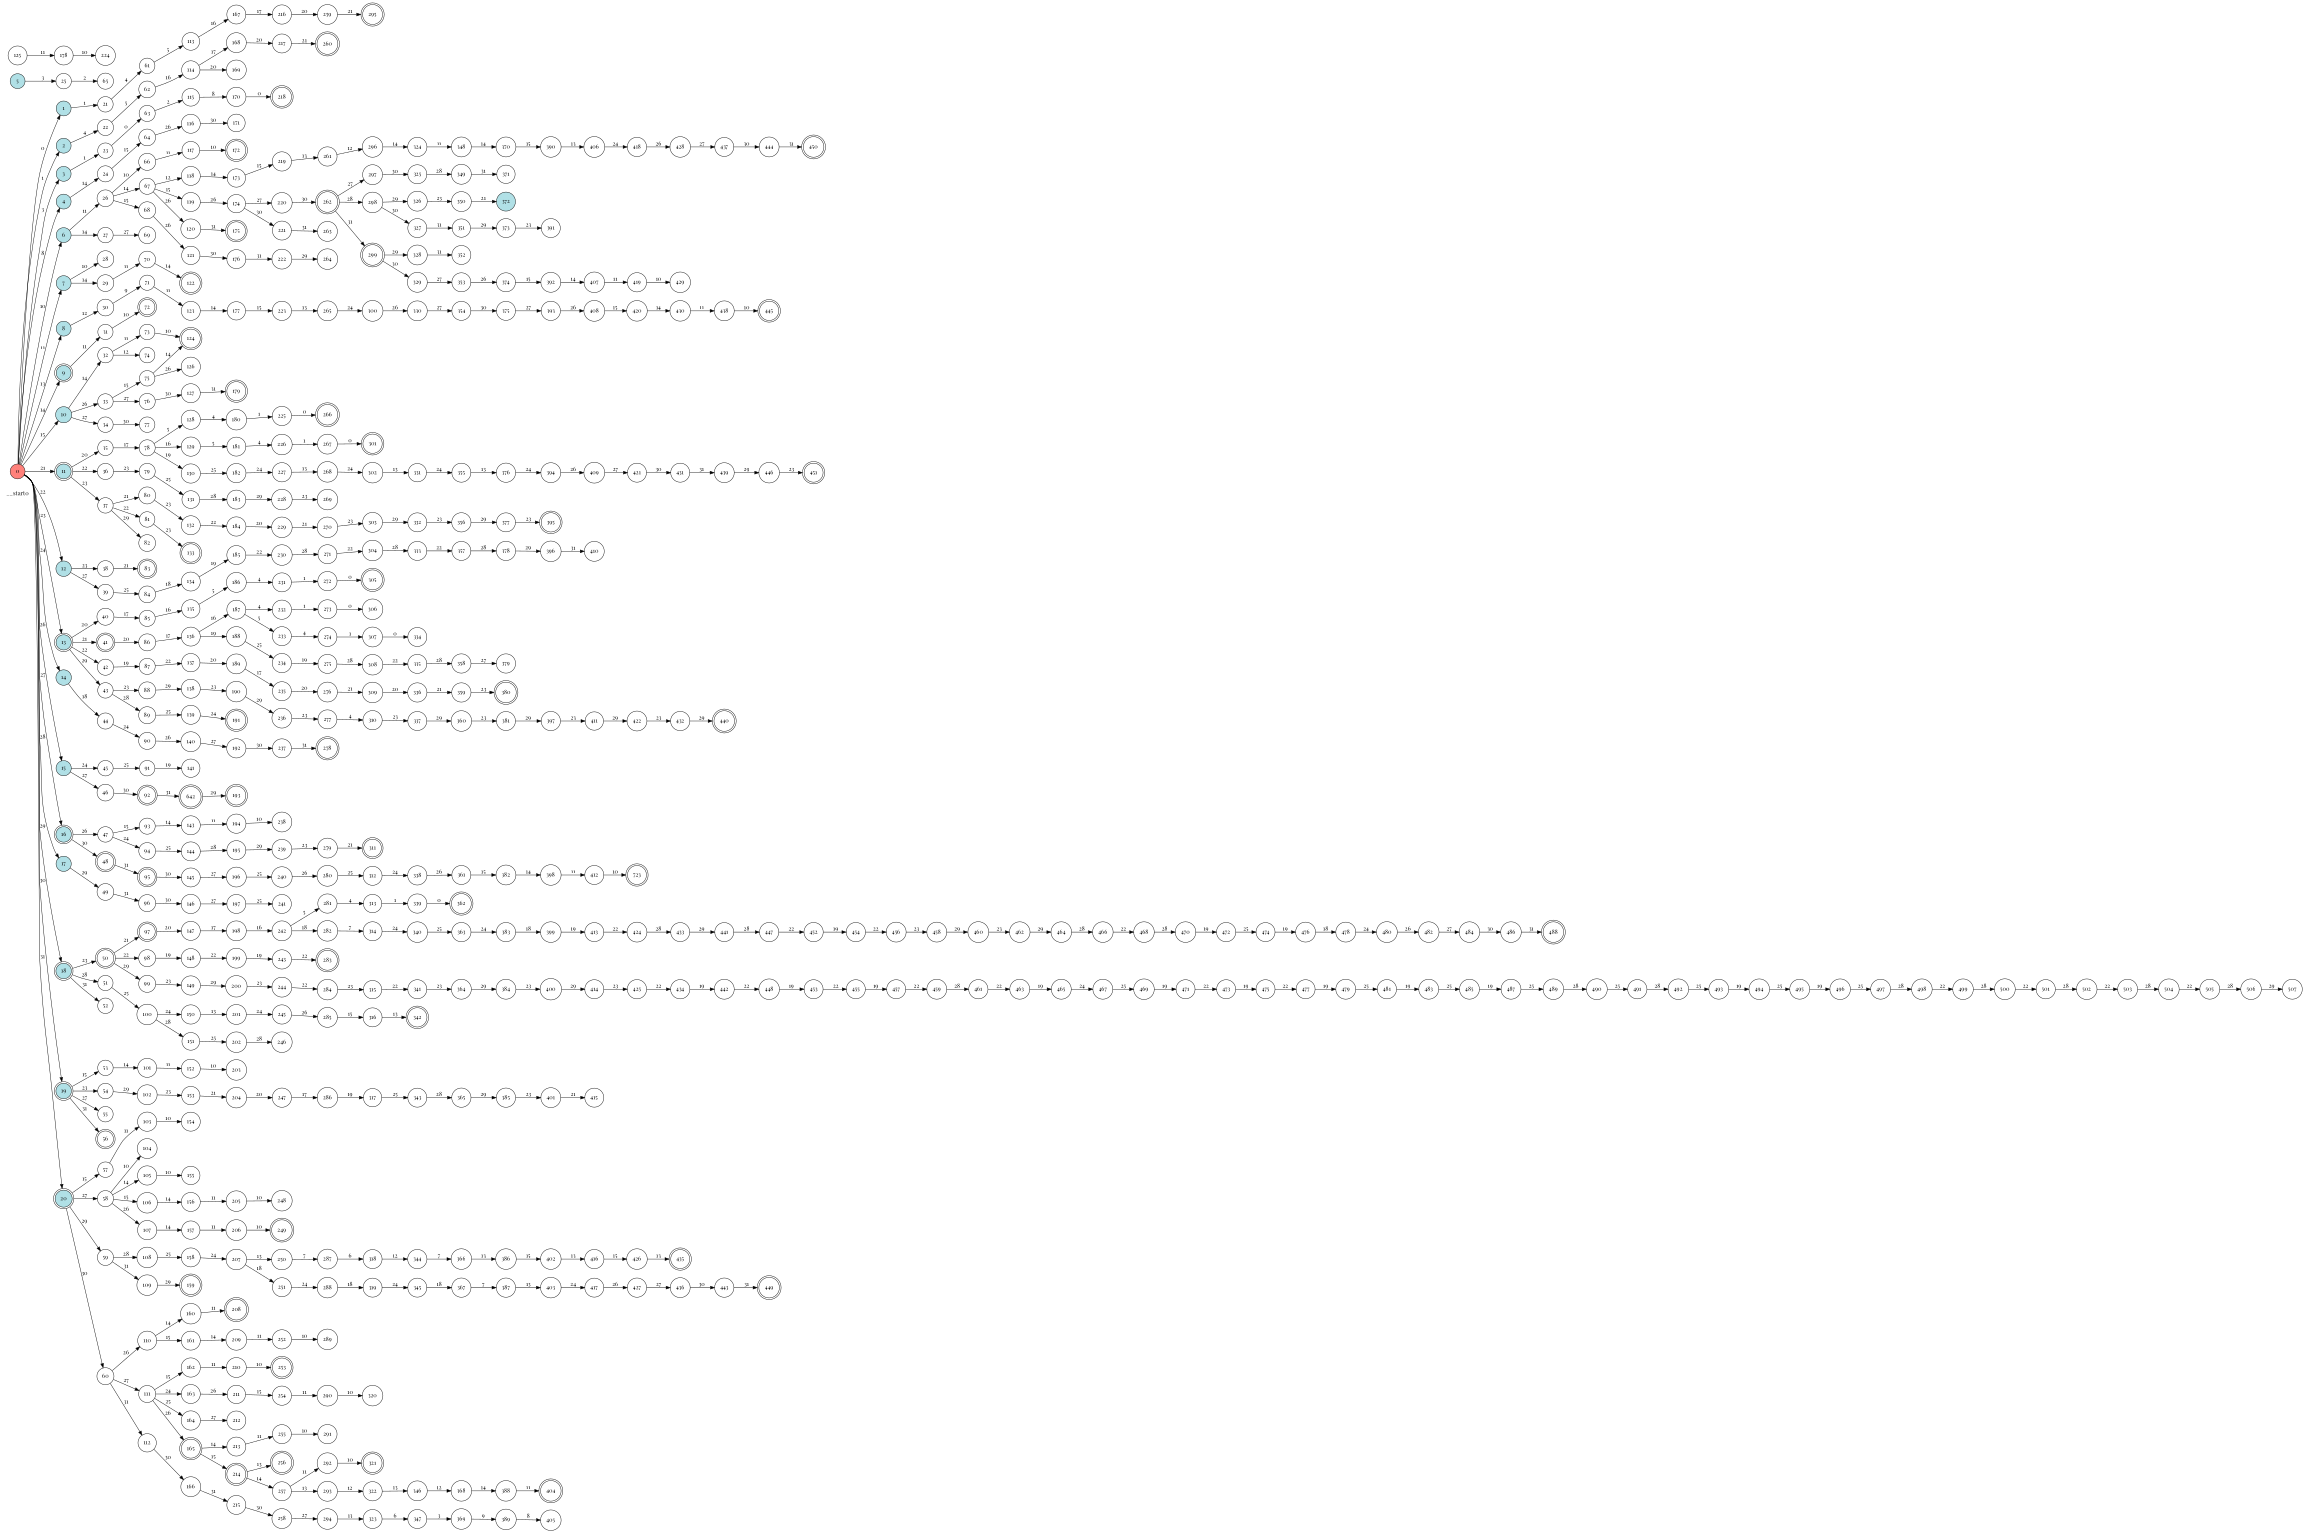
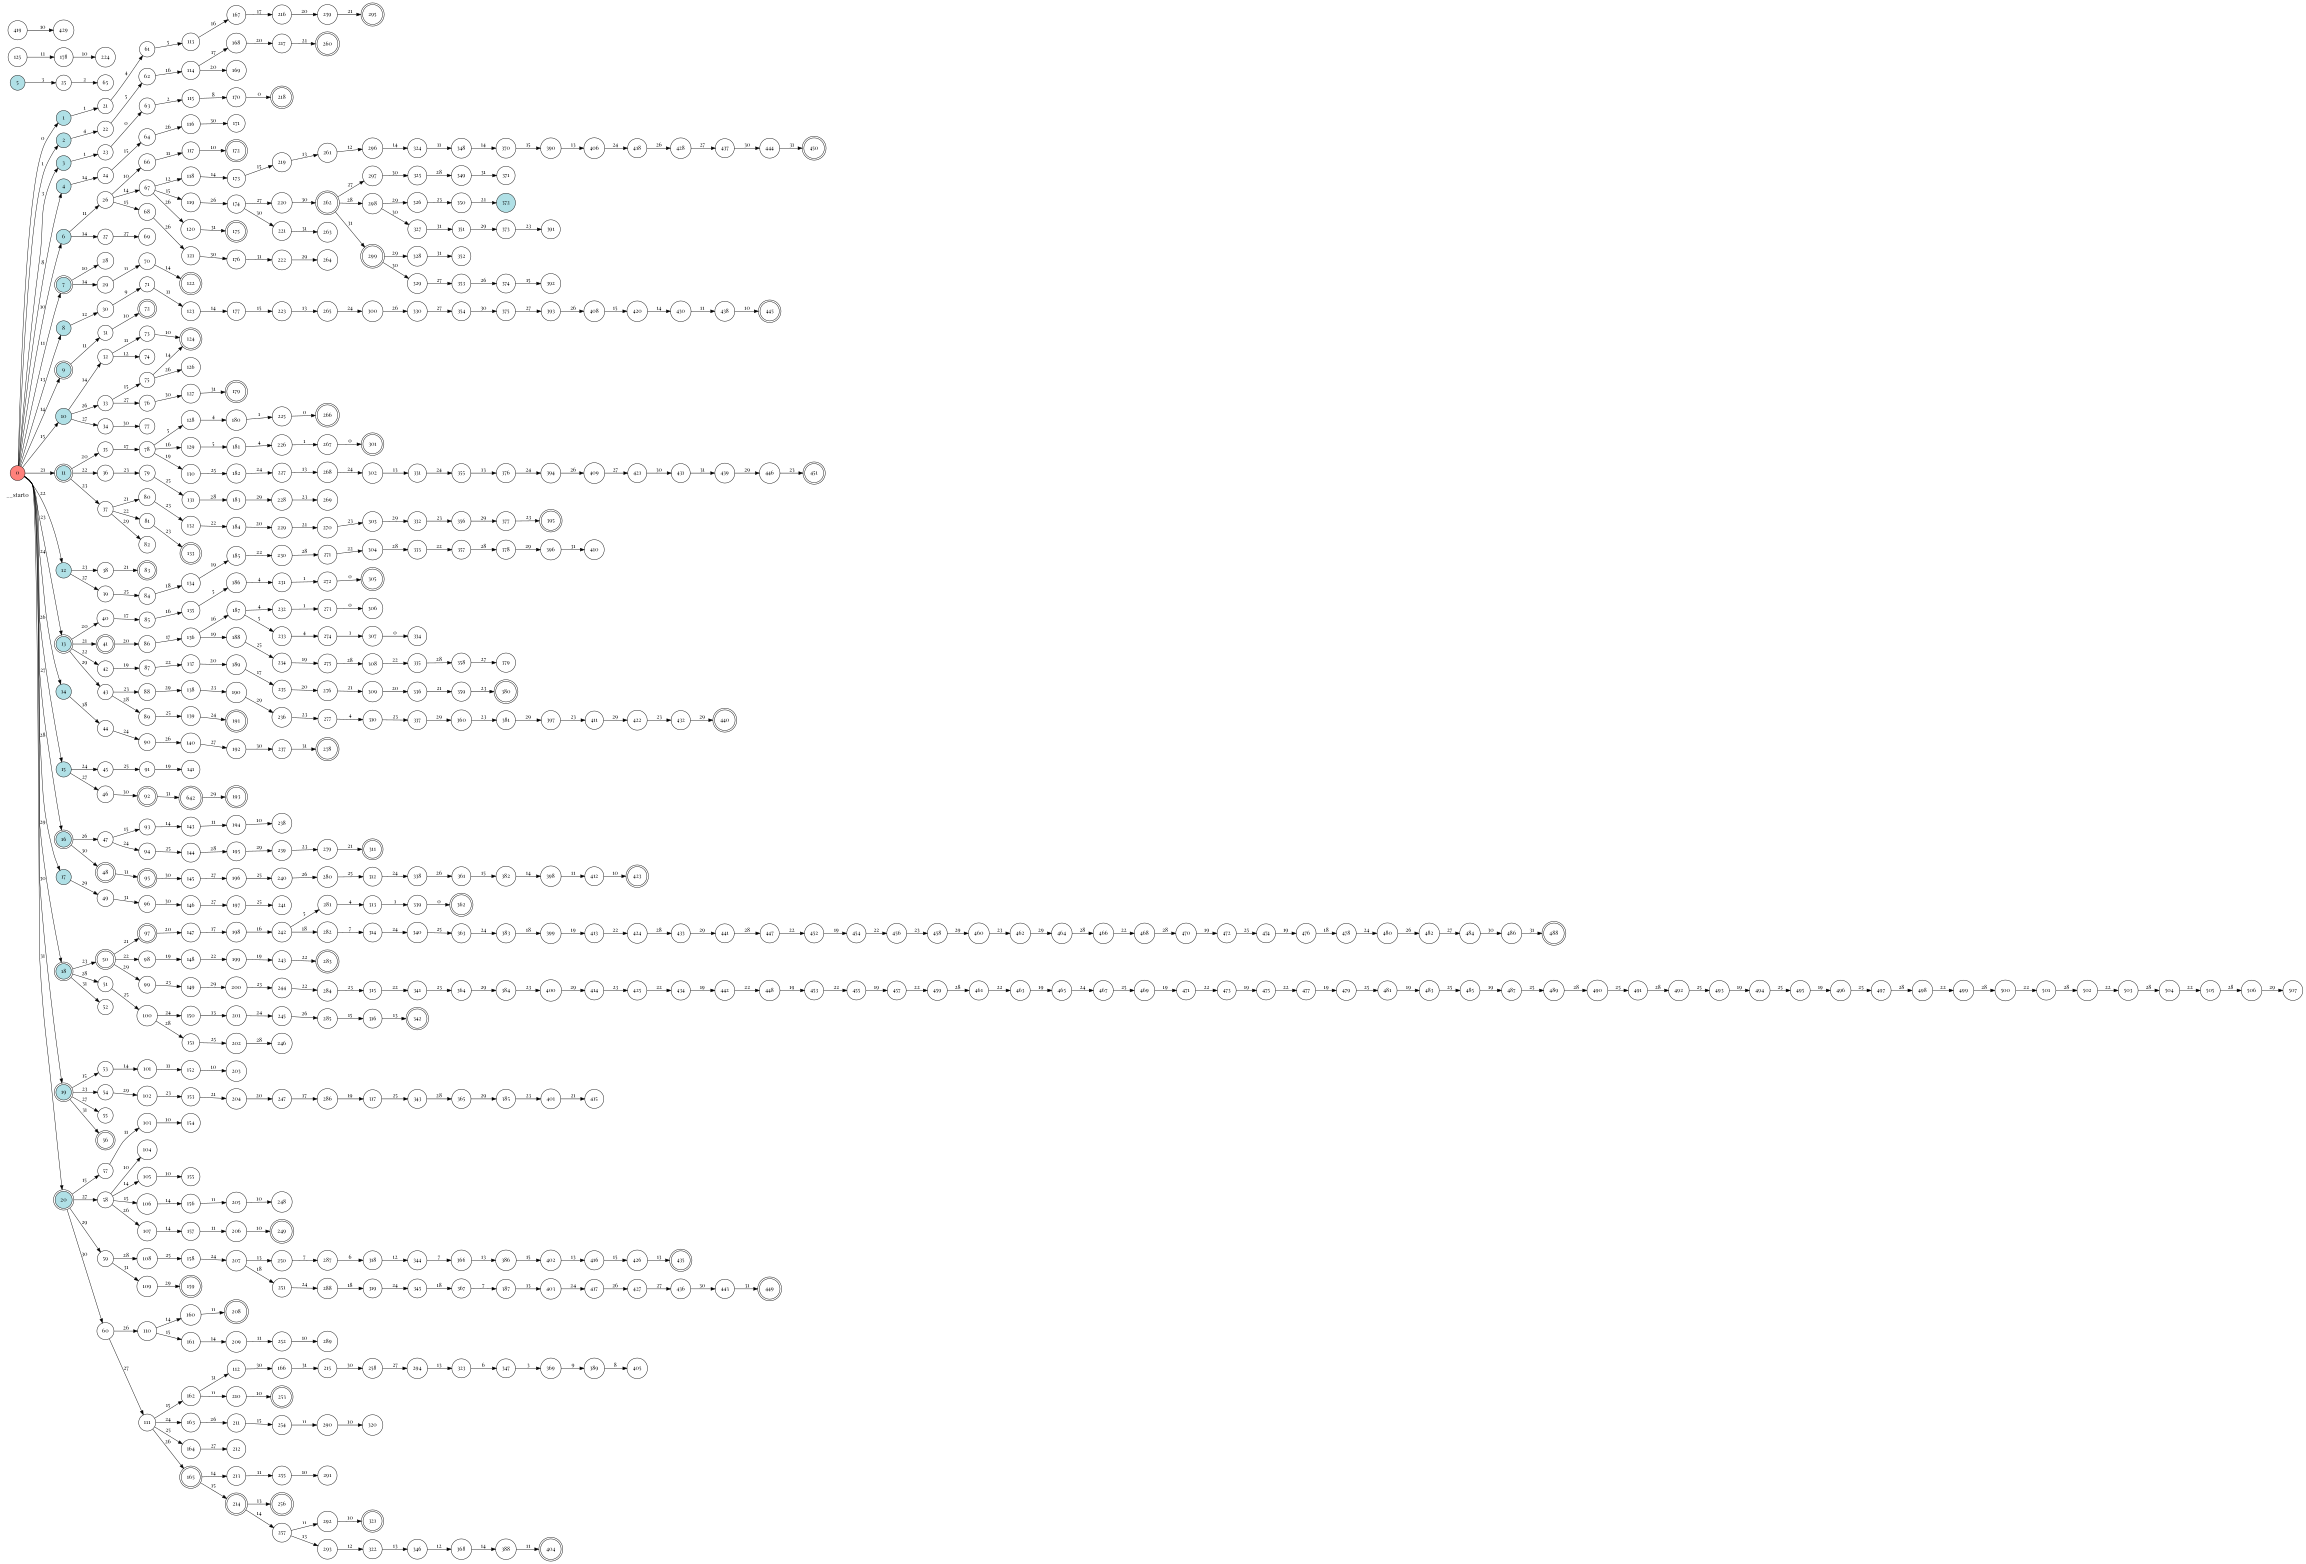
(594, 282) -> none
(64, 283) -> (64, 285)
(637, 875) -> (637, 876)
(125, 1407) -> (212, 1384)
